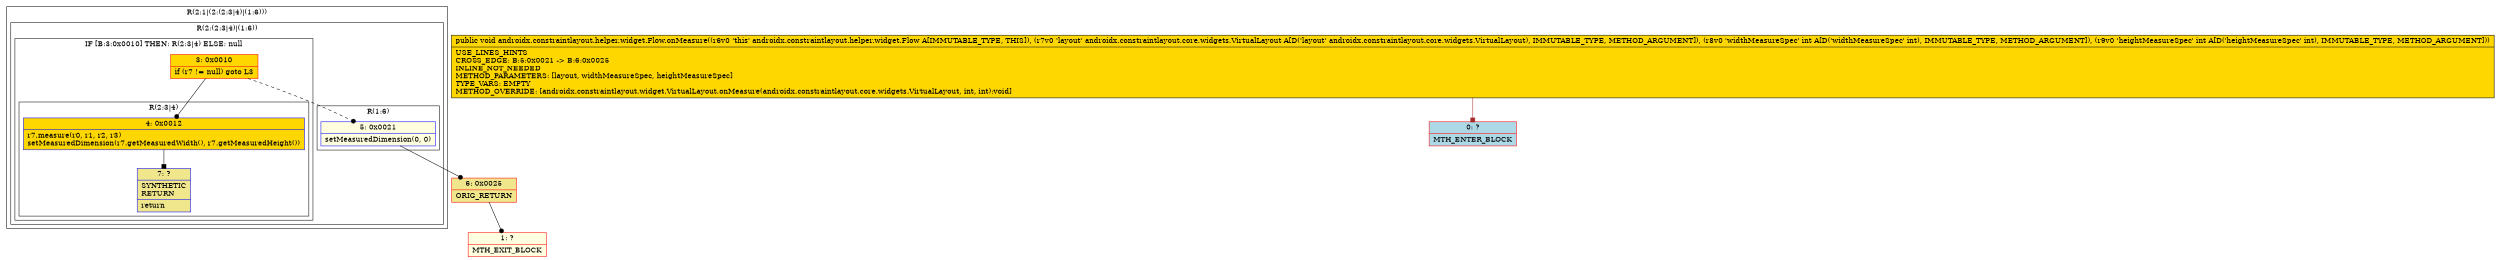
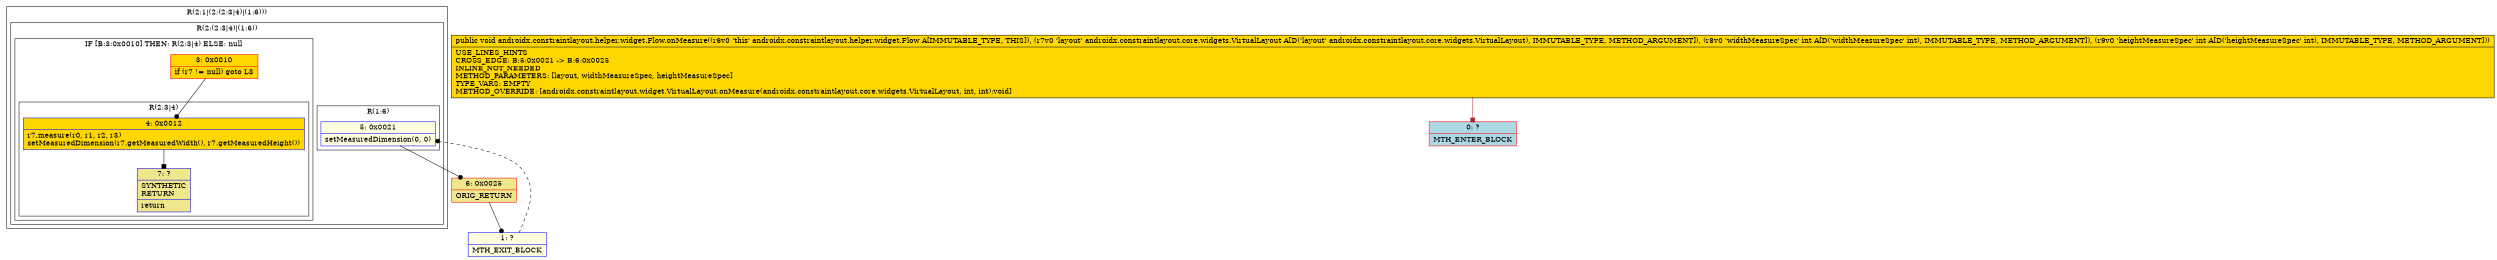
(300, 98) -> (514, 163)
(507, 245) -> (507, 245)
